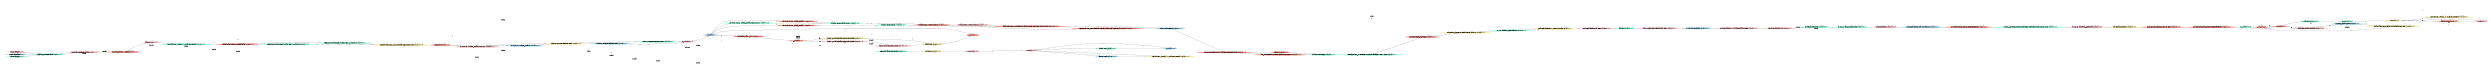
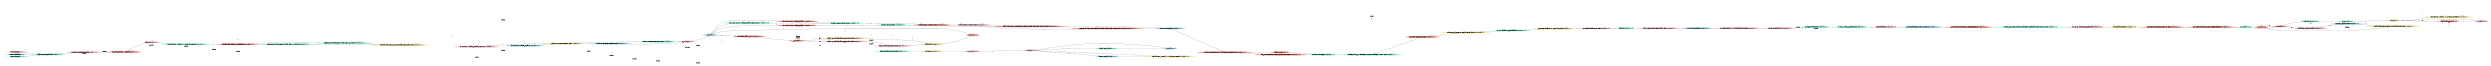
(442, 45) -> none
